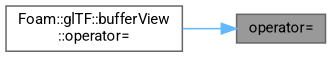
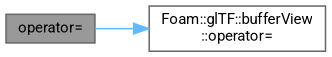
(202, 29) -> (114, 29)
